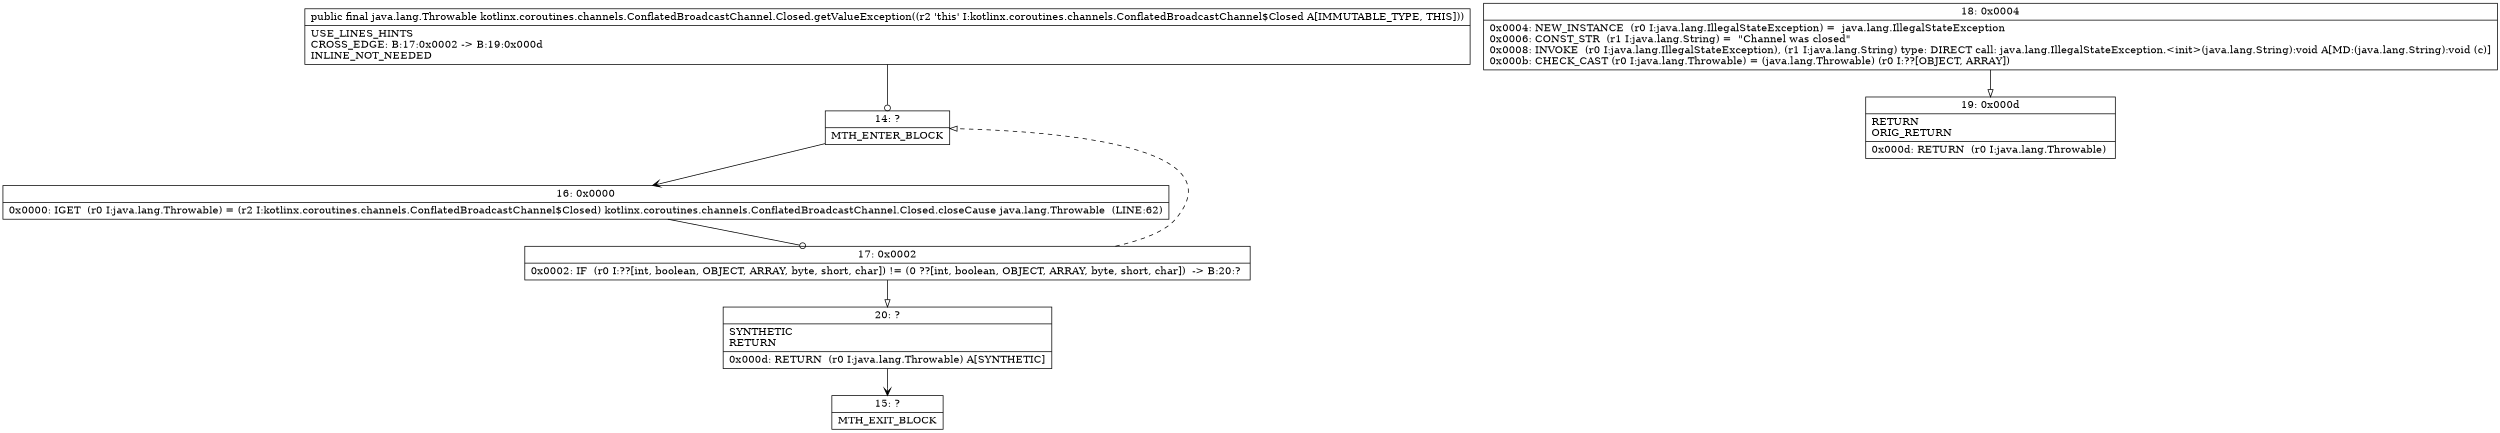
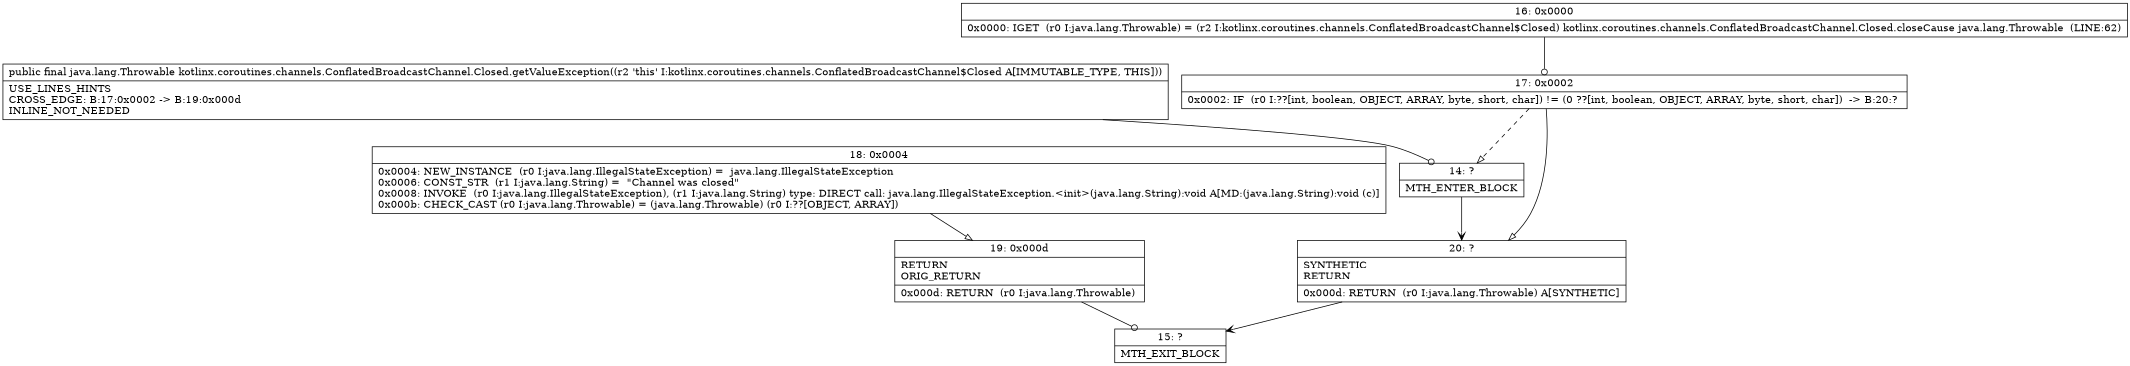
(742, 164) -> (1462, 215)
none -> (1107, 314)
